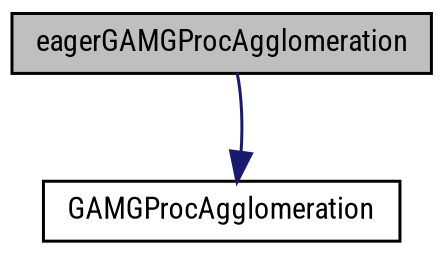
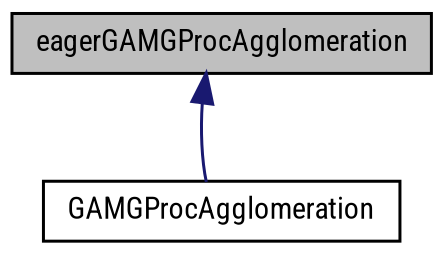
(242, 113) -> (202, 143)
